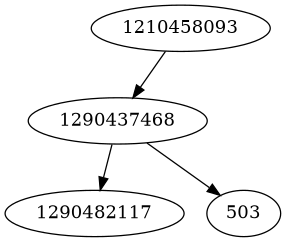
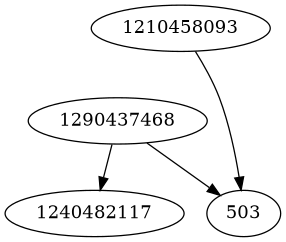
(153, 69) -> (224, 112)
(95, 213) -> (95, 213)
